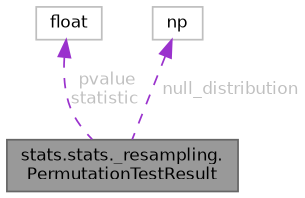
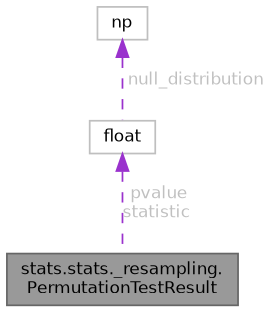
(149, 98) -> (122, 89)
